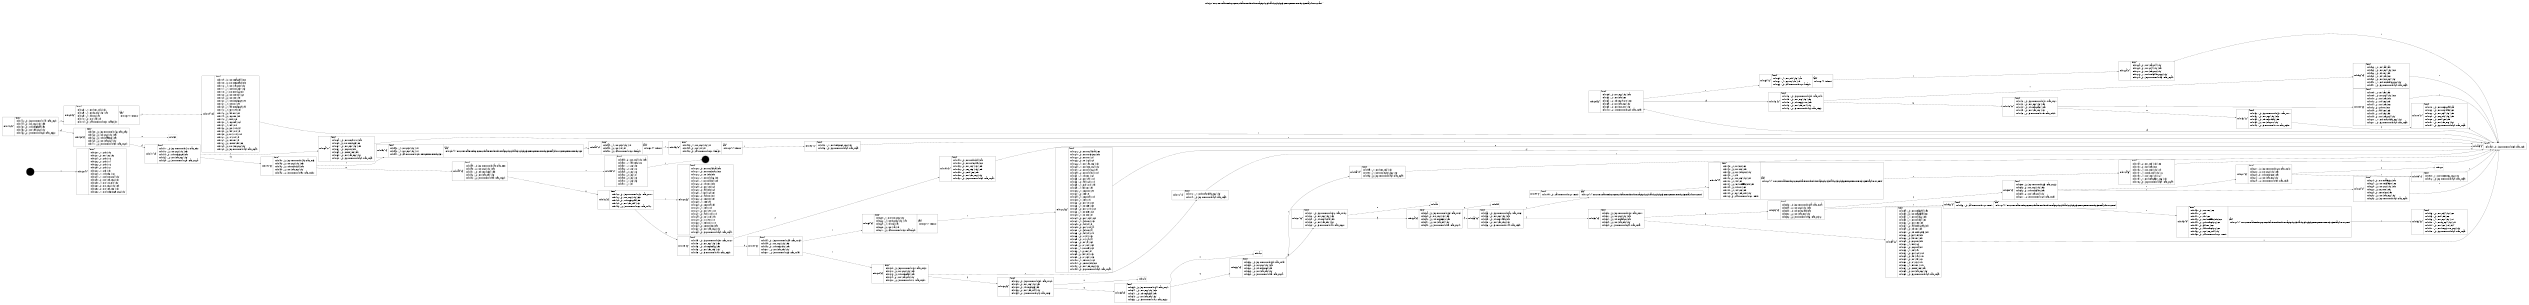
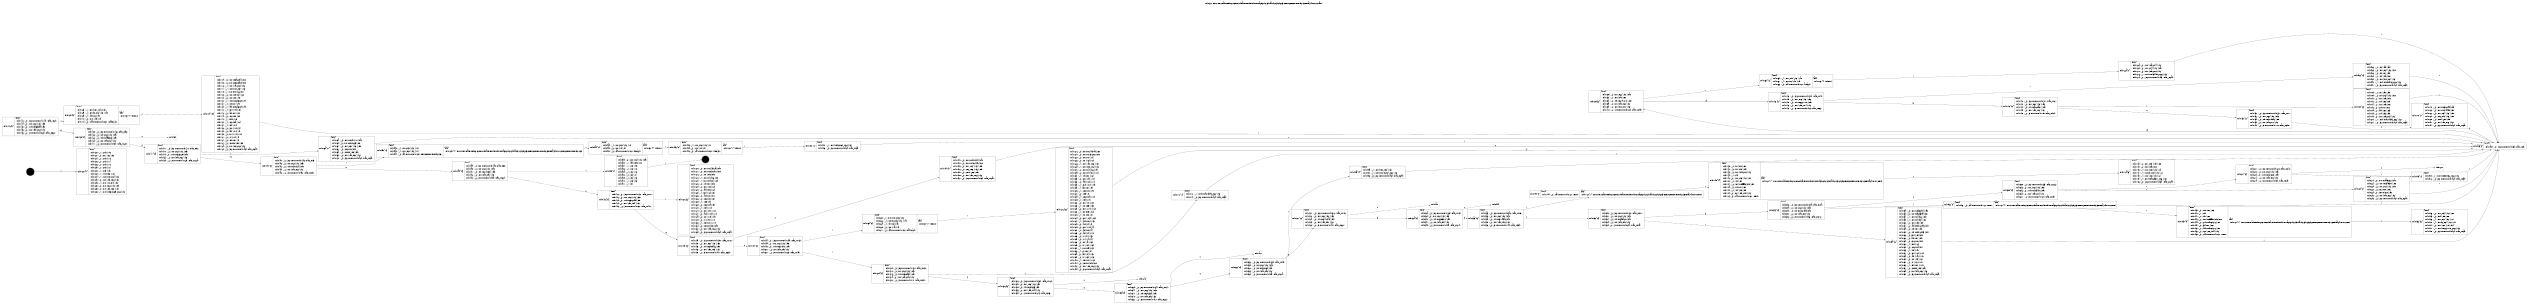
(2335, 161) -> (2320, 205)
